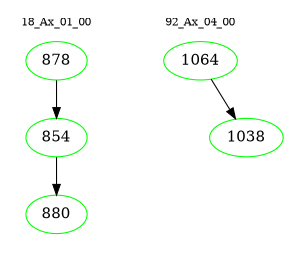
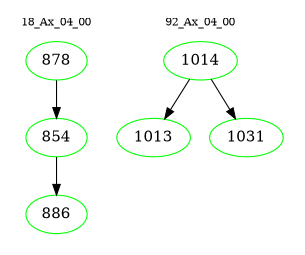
(57, 23) -> (57, 23)
(201, 61) -> (201, 61)
none -> (154, 138)
(246, 138) -> (246, 138)
(57, 214) -> (57, 214)
